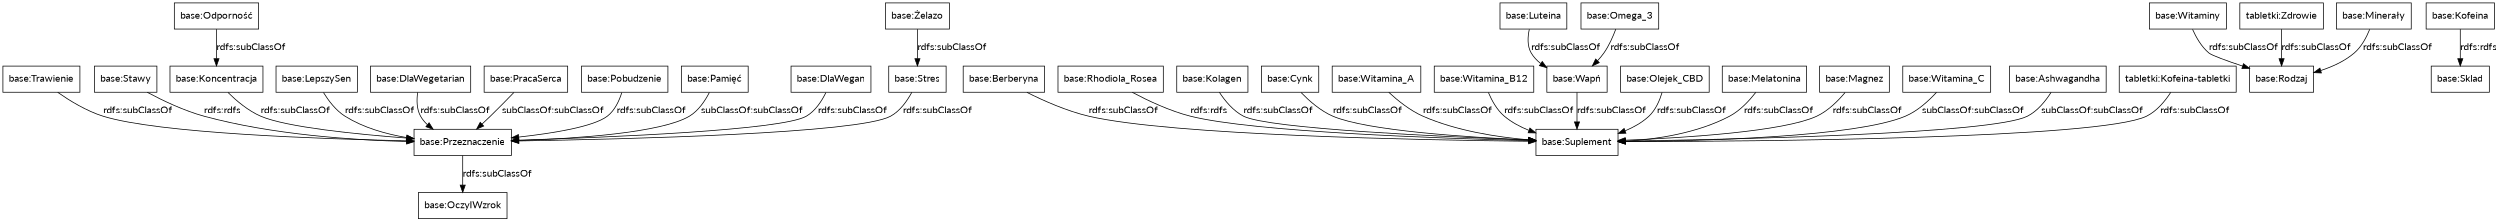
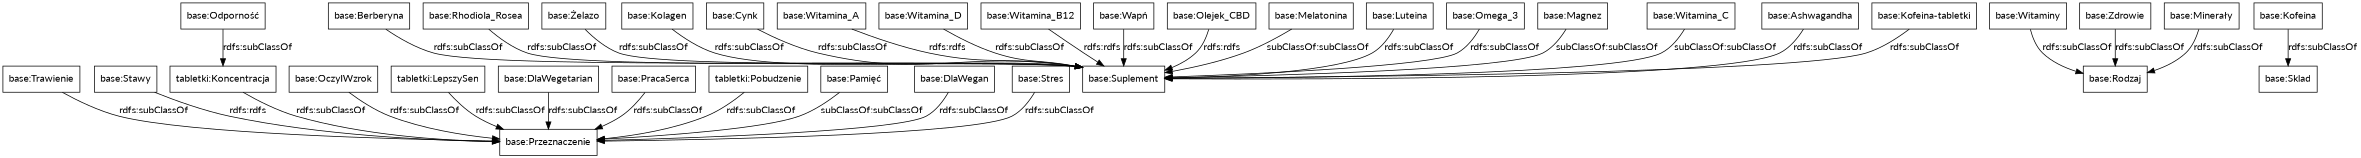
none -> (923, 16)
(2282, 16) -> (2115, 16)
(917, 44) -> (826, 64)
(1608, 46) -> (1348, 68)
(1529, 48) -> (1342, 63)
(2479, 48) -> (2323, 48)
(216, 79) -> (223, 79)
(317, 79) -> (438, 79)
(625, 79) -> (758, 79)
(2178, 79) -> (1924, 16)
(553, 111) -> (668, 111)
(1209, 111) -> (562, 48)
(1458, 111) -> (948, 48)
(1539, 111) -> (1102, 48)
(1692, 111) -> (1222, 48)
(1779, 111) -> (1318, 48)
(1868, 111) -> (1607, 48)
(2092, 111) -> (1828, 48)
(463, 170) -> (417, 125)
